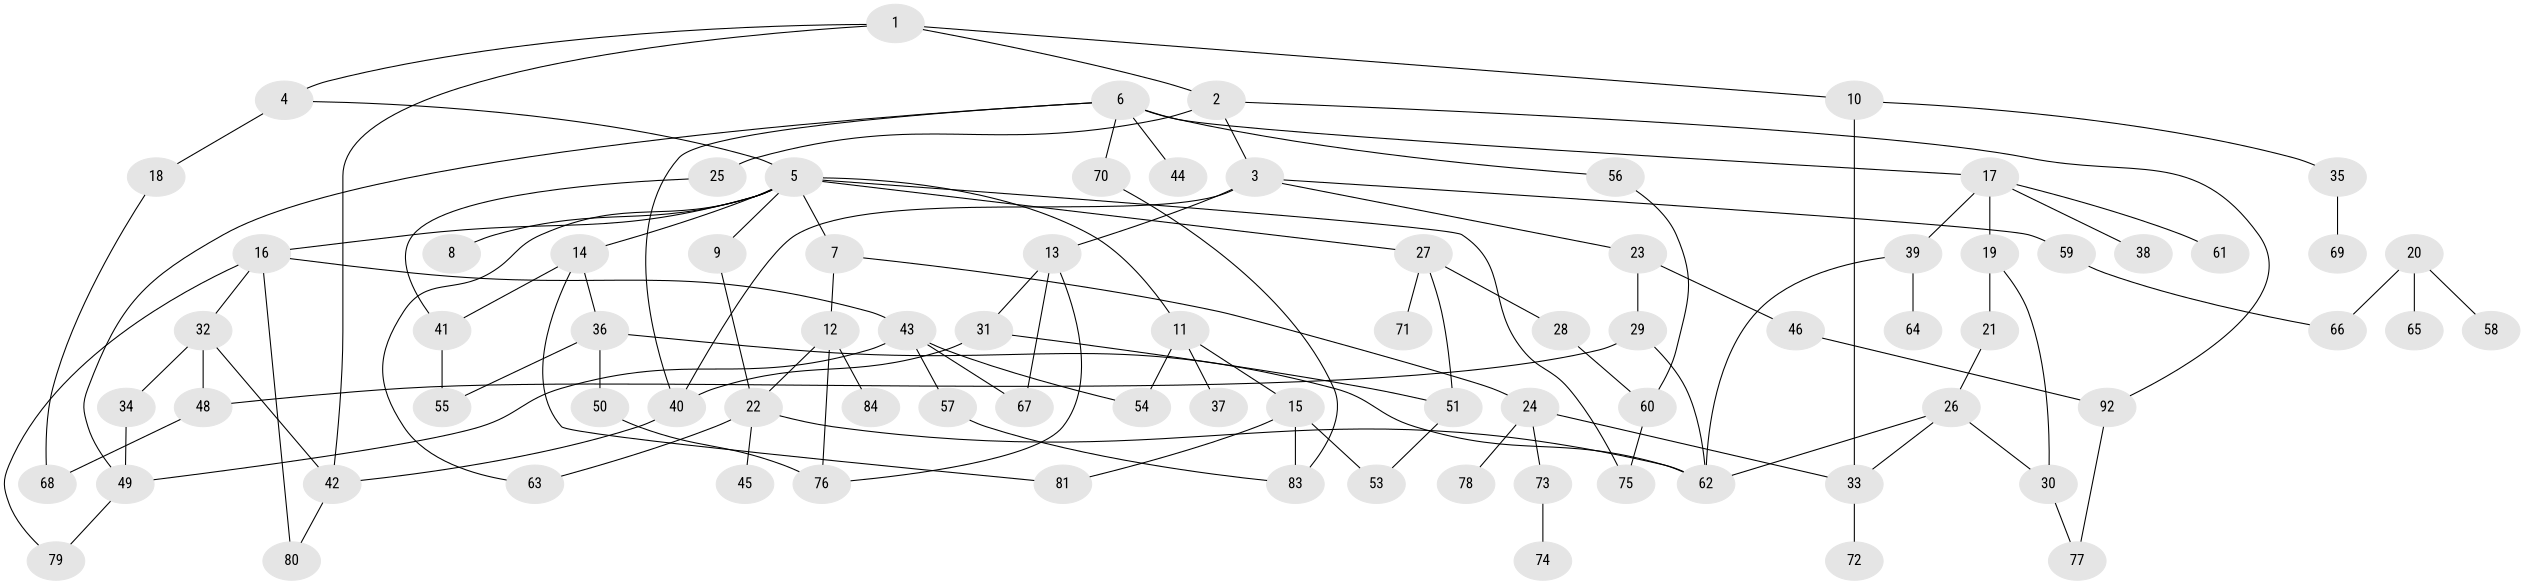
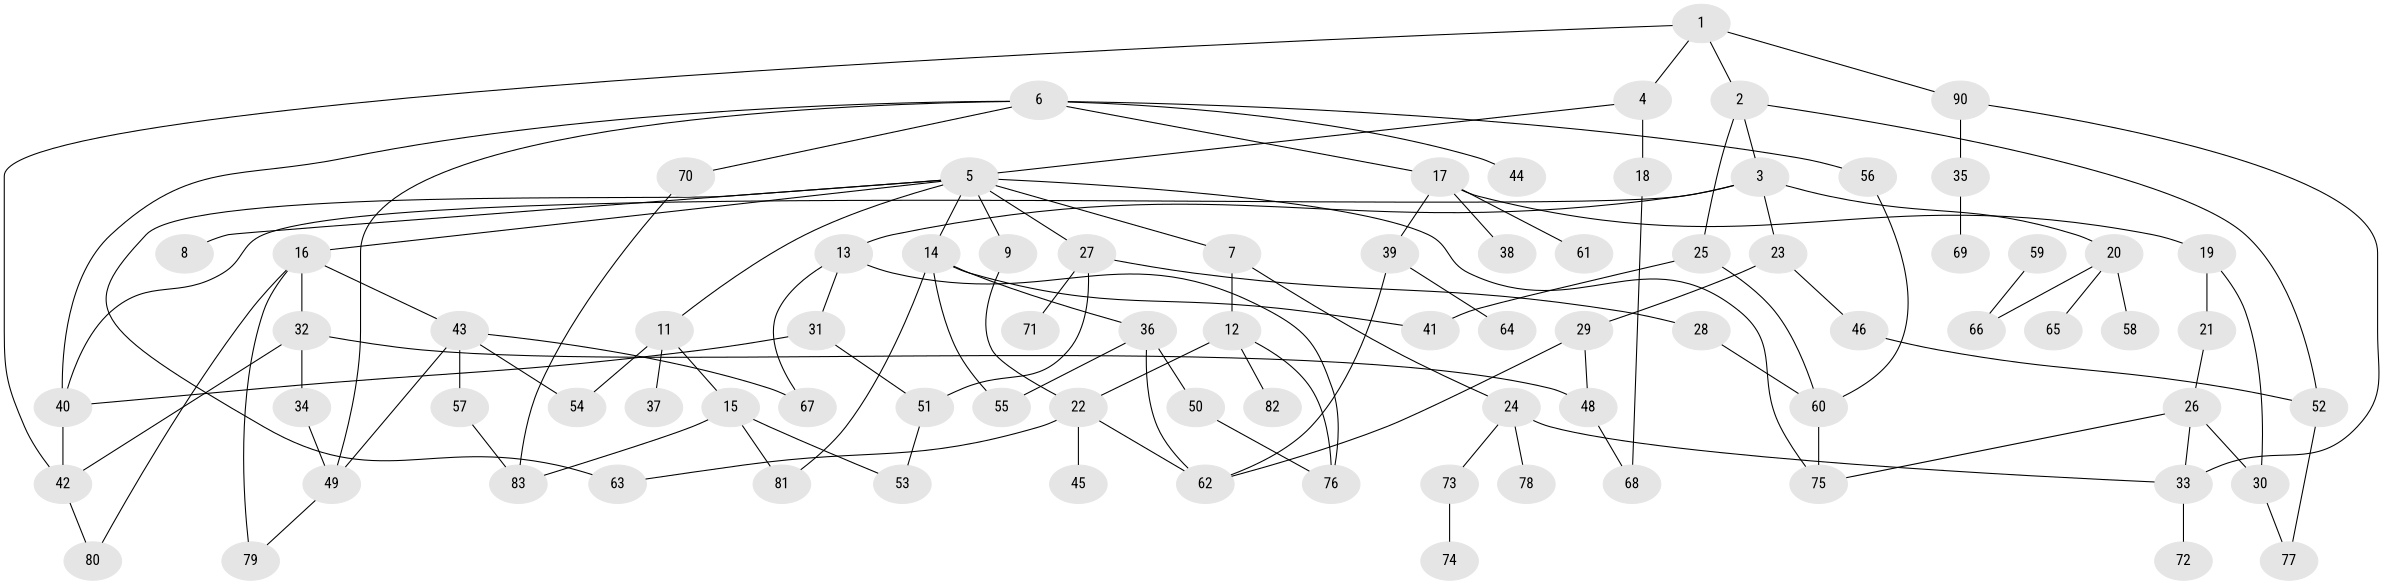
(1854, 100) -> (1961, 100)
(1665, 205) -> (1924, 210)
none -> (1780, 318)
(442, 369) -> (951, 336)
(871, 407) -> (1273, 407)
(2107, 407) -> (2319, 407)
(1829, 446) -> (2005, 446)
